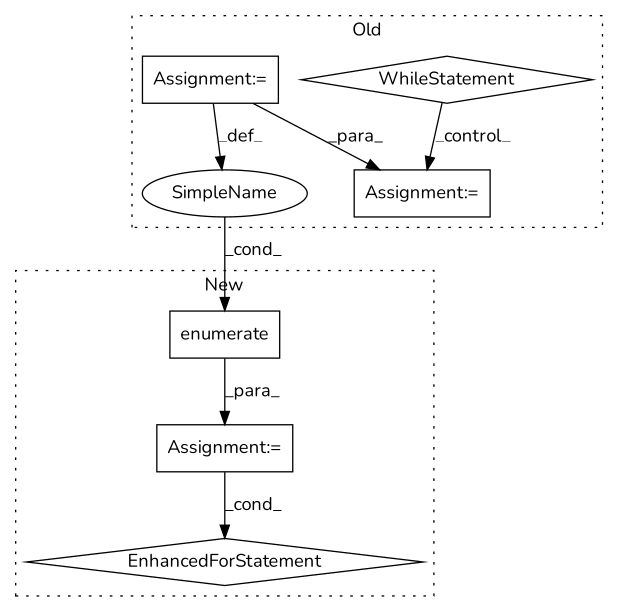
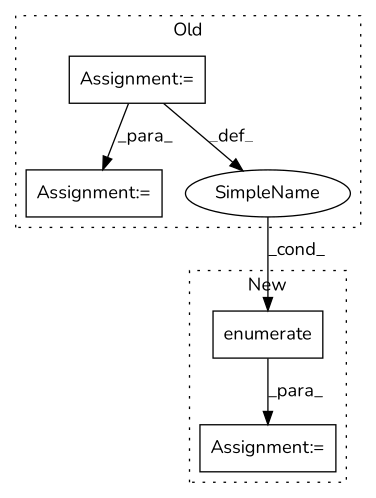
(447, 80) -> none
(225, 562) -> none
